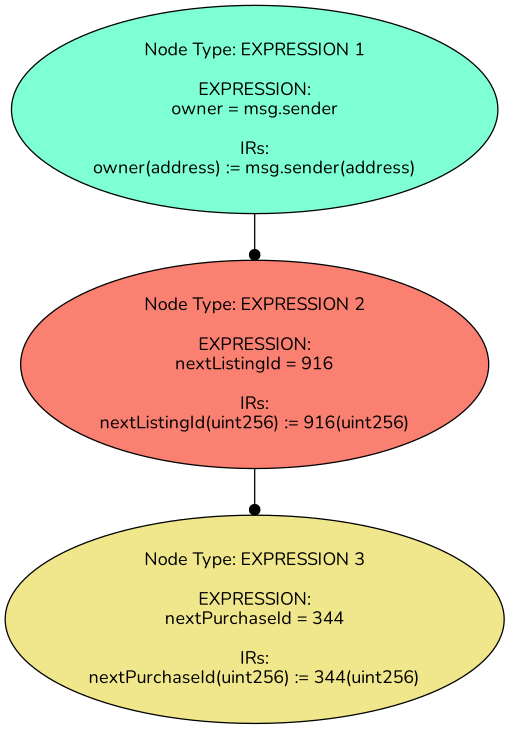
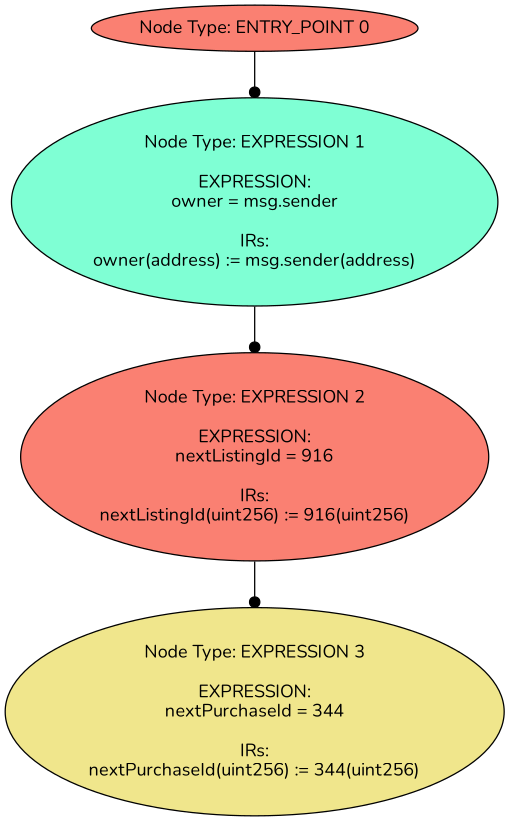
none -> (255, 28)
